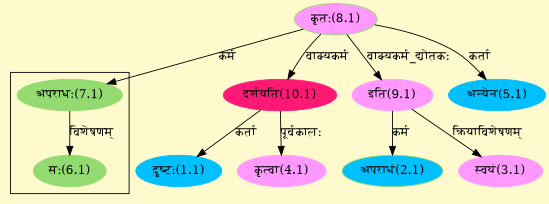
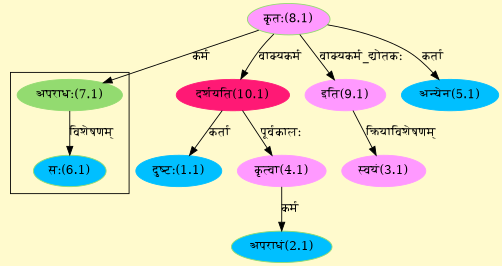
(392, 129) -> (282, 204)
(70, 171) -> (70, 171)
